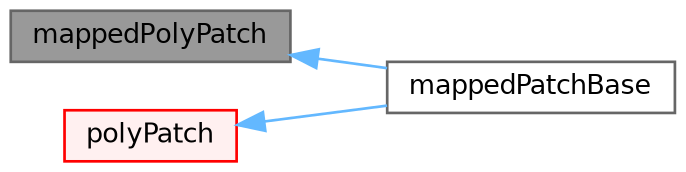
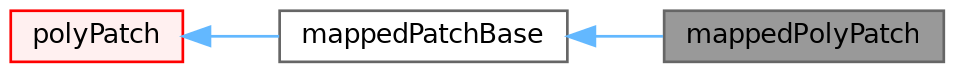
(352, 63) -> (629, 36)
